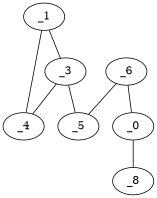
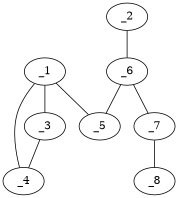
none -> (127, 17)
(72, 99) -> (72, 99)
(133, 126) -> (155, 126)
